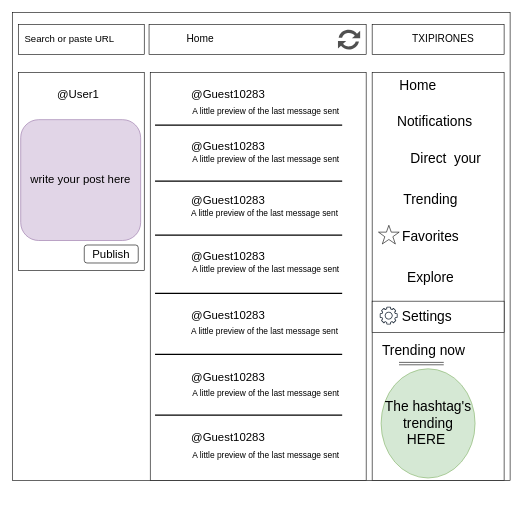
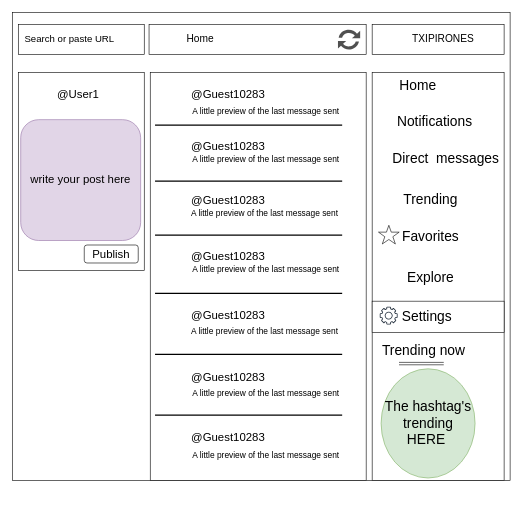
(446, 158) -> (446, 158)
